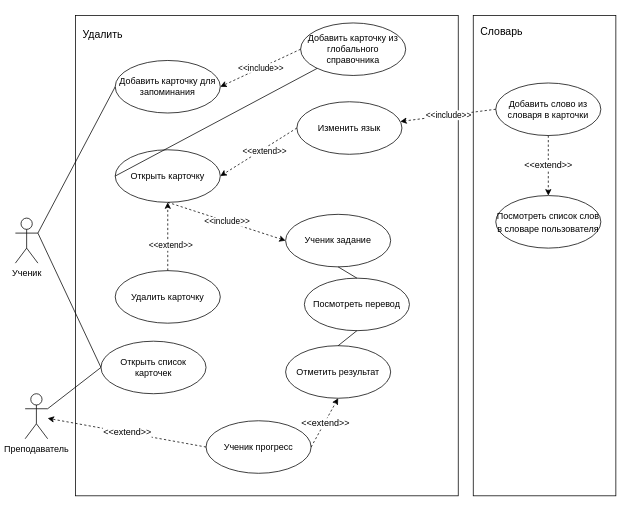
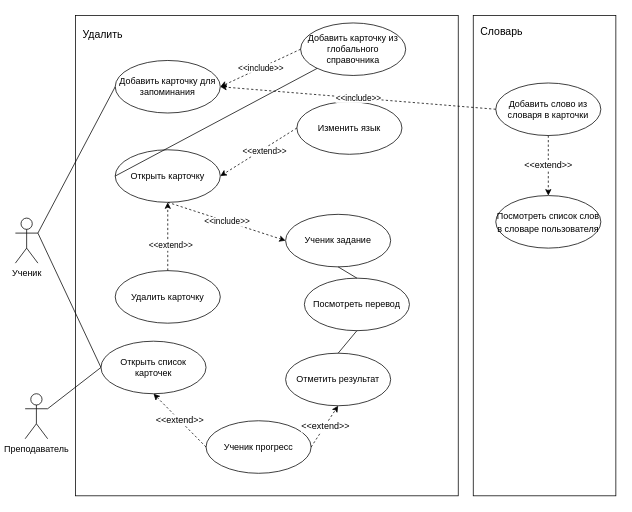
(449, 115) -> (339, 96)
(338, 372) -> (338, 379)
(150, 436) -> (191, 432)
